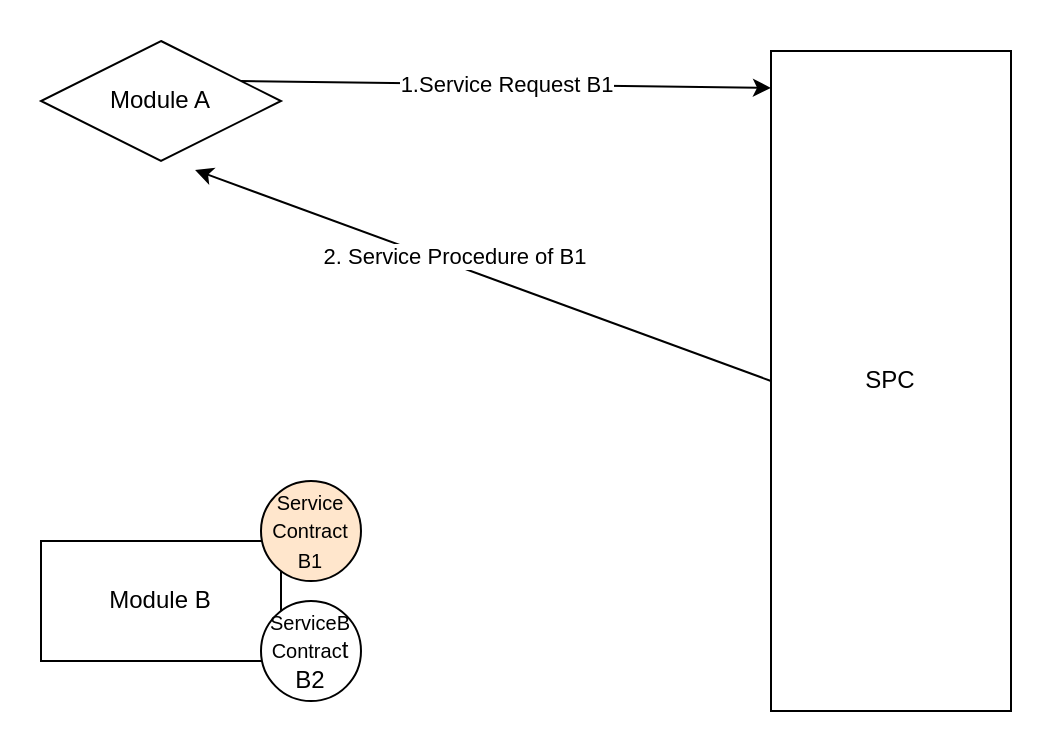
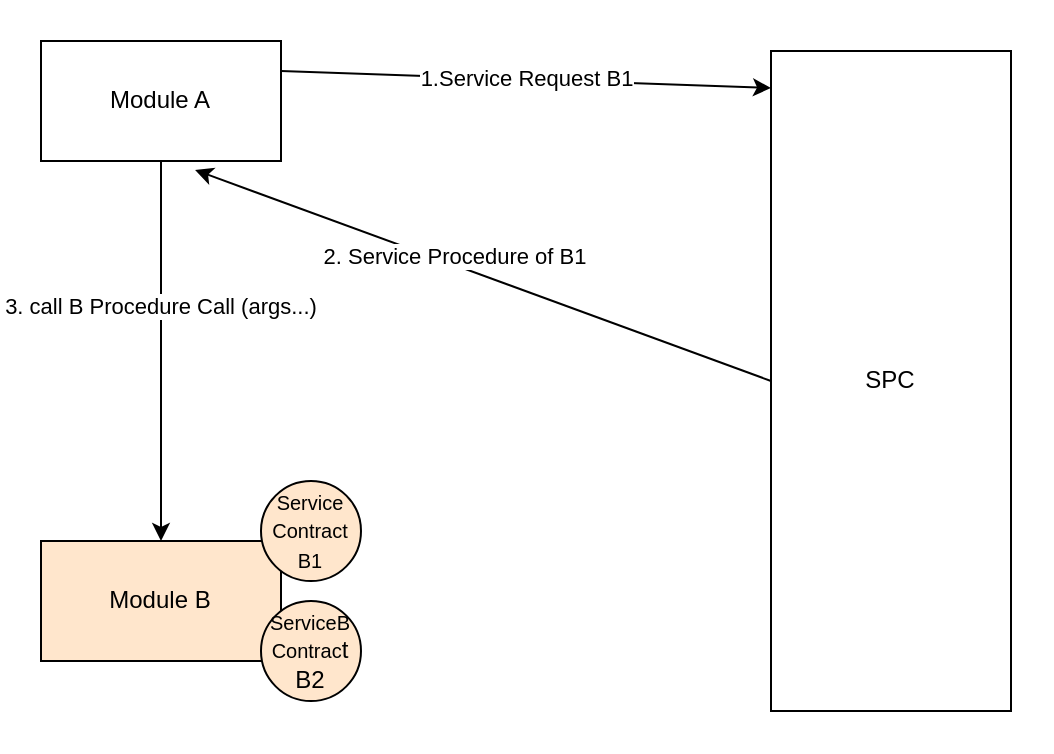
(161, 101) -> (161, 101)
none -> (161, 344)
(161, 601) -> (161, 601)
(311, 651) -> (311, 651)
